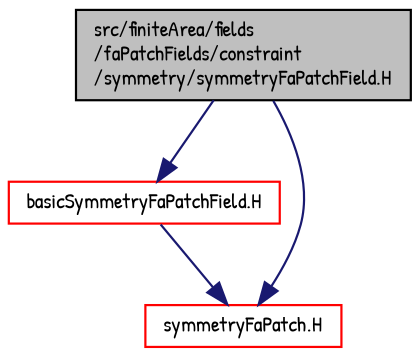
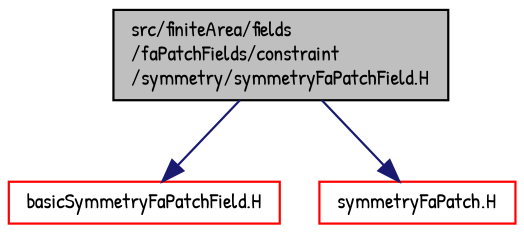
(187, 256) -> none
